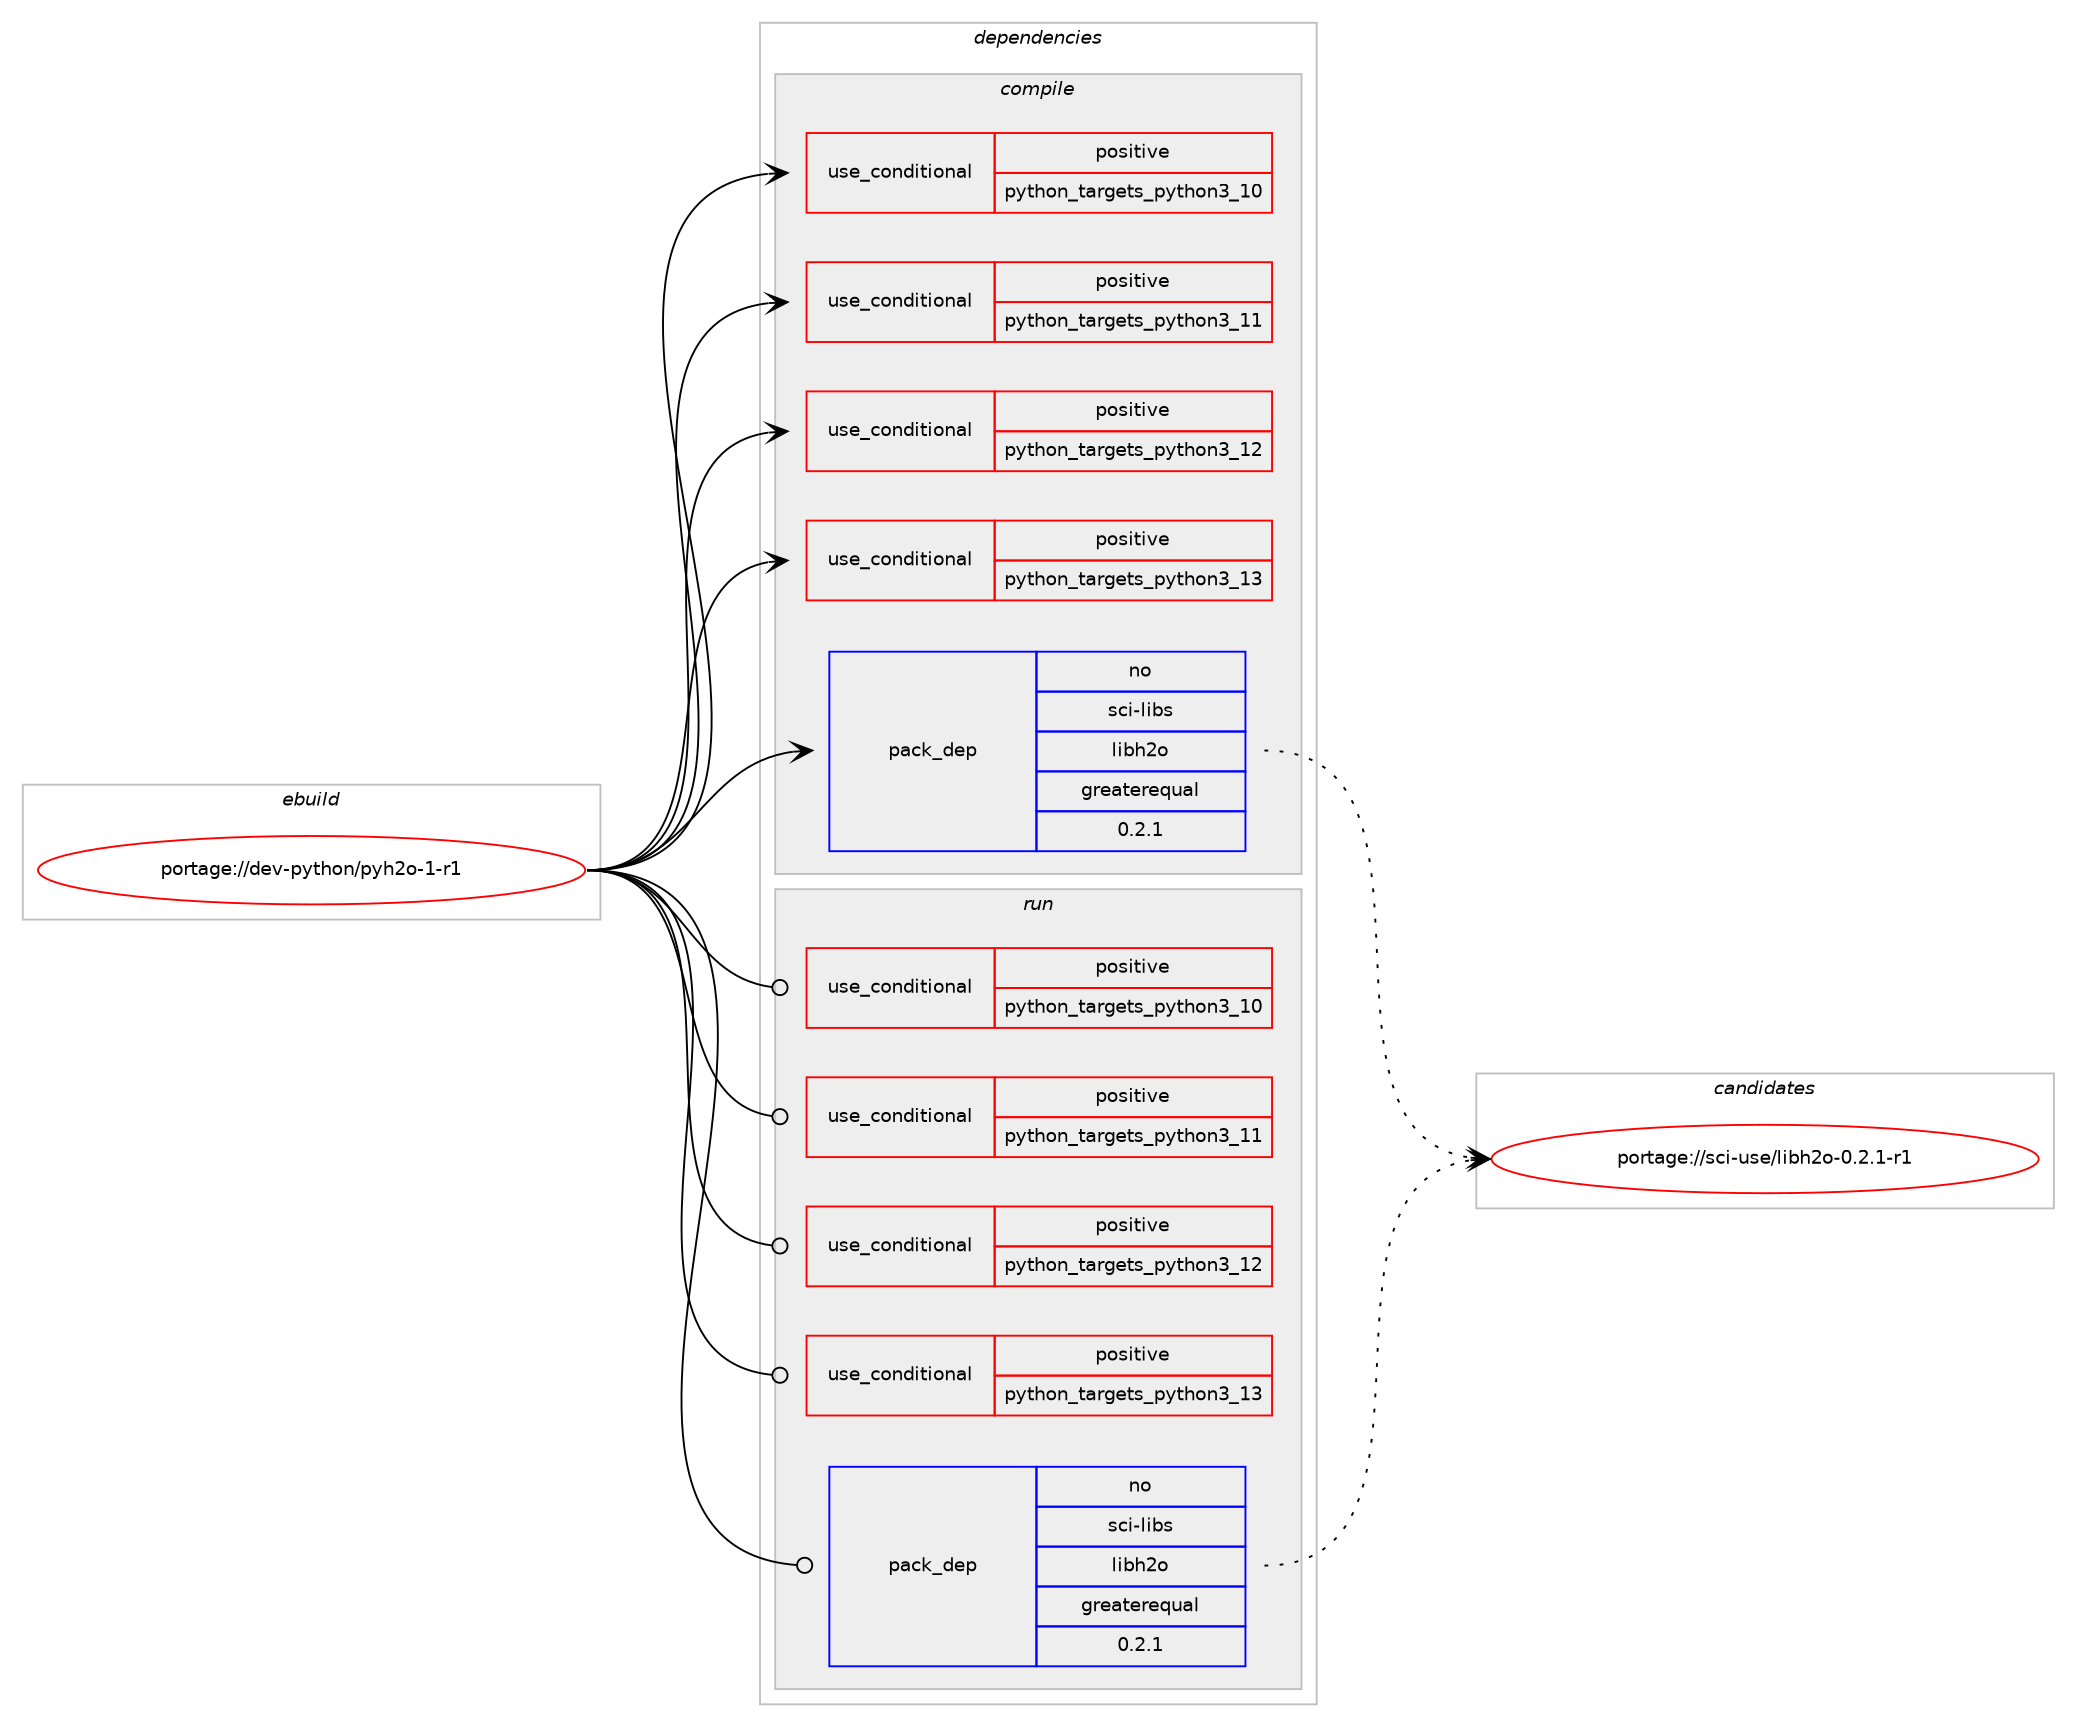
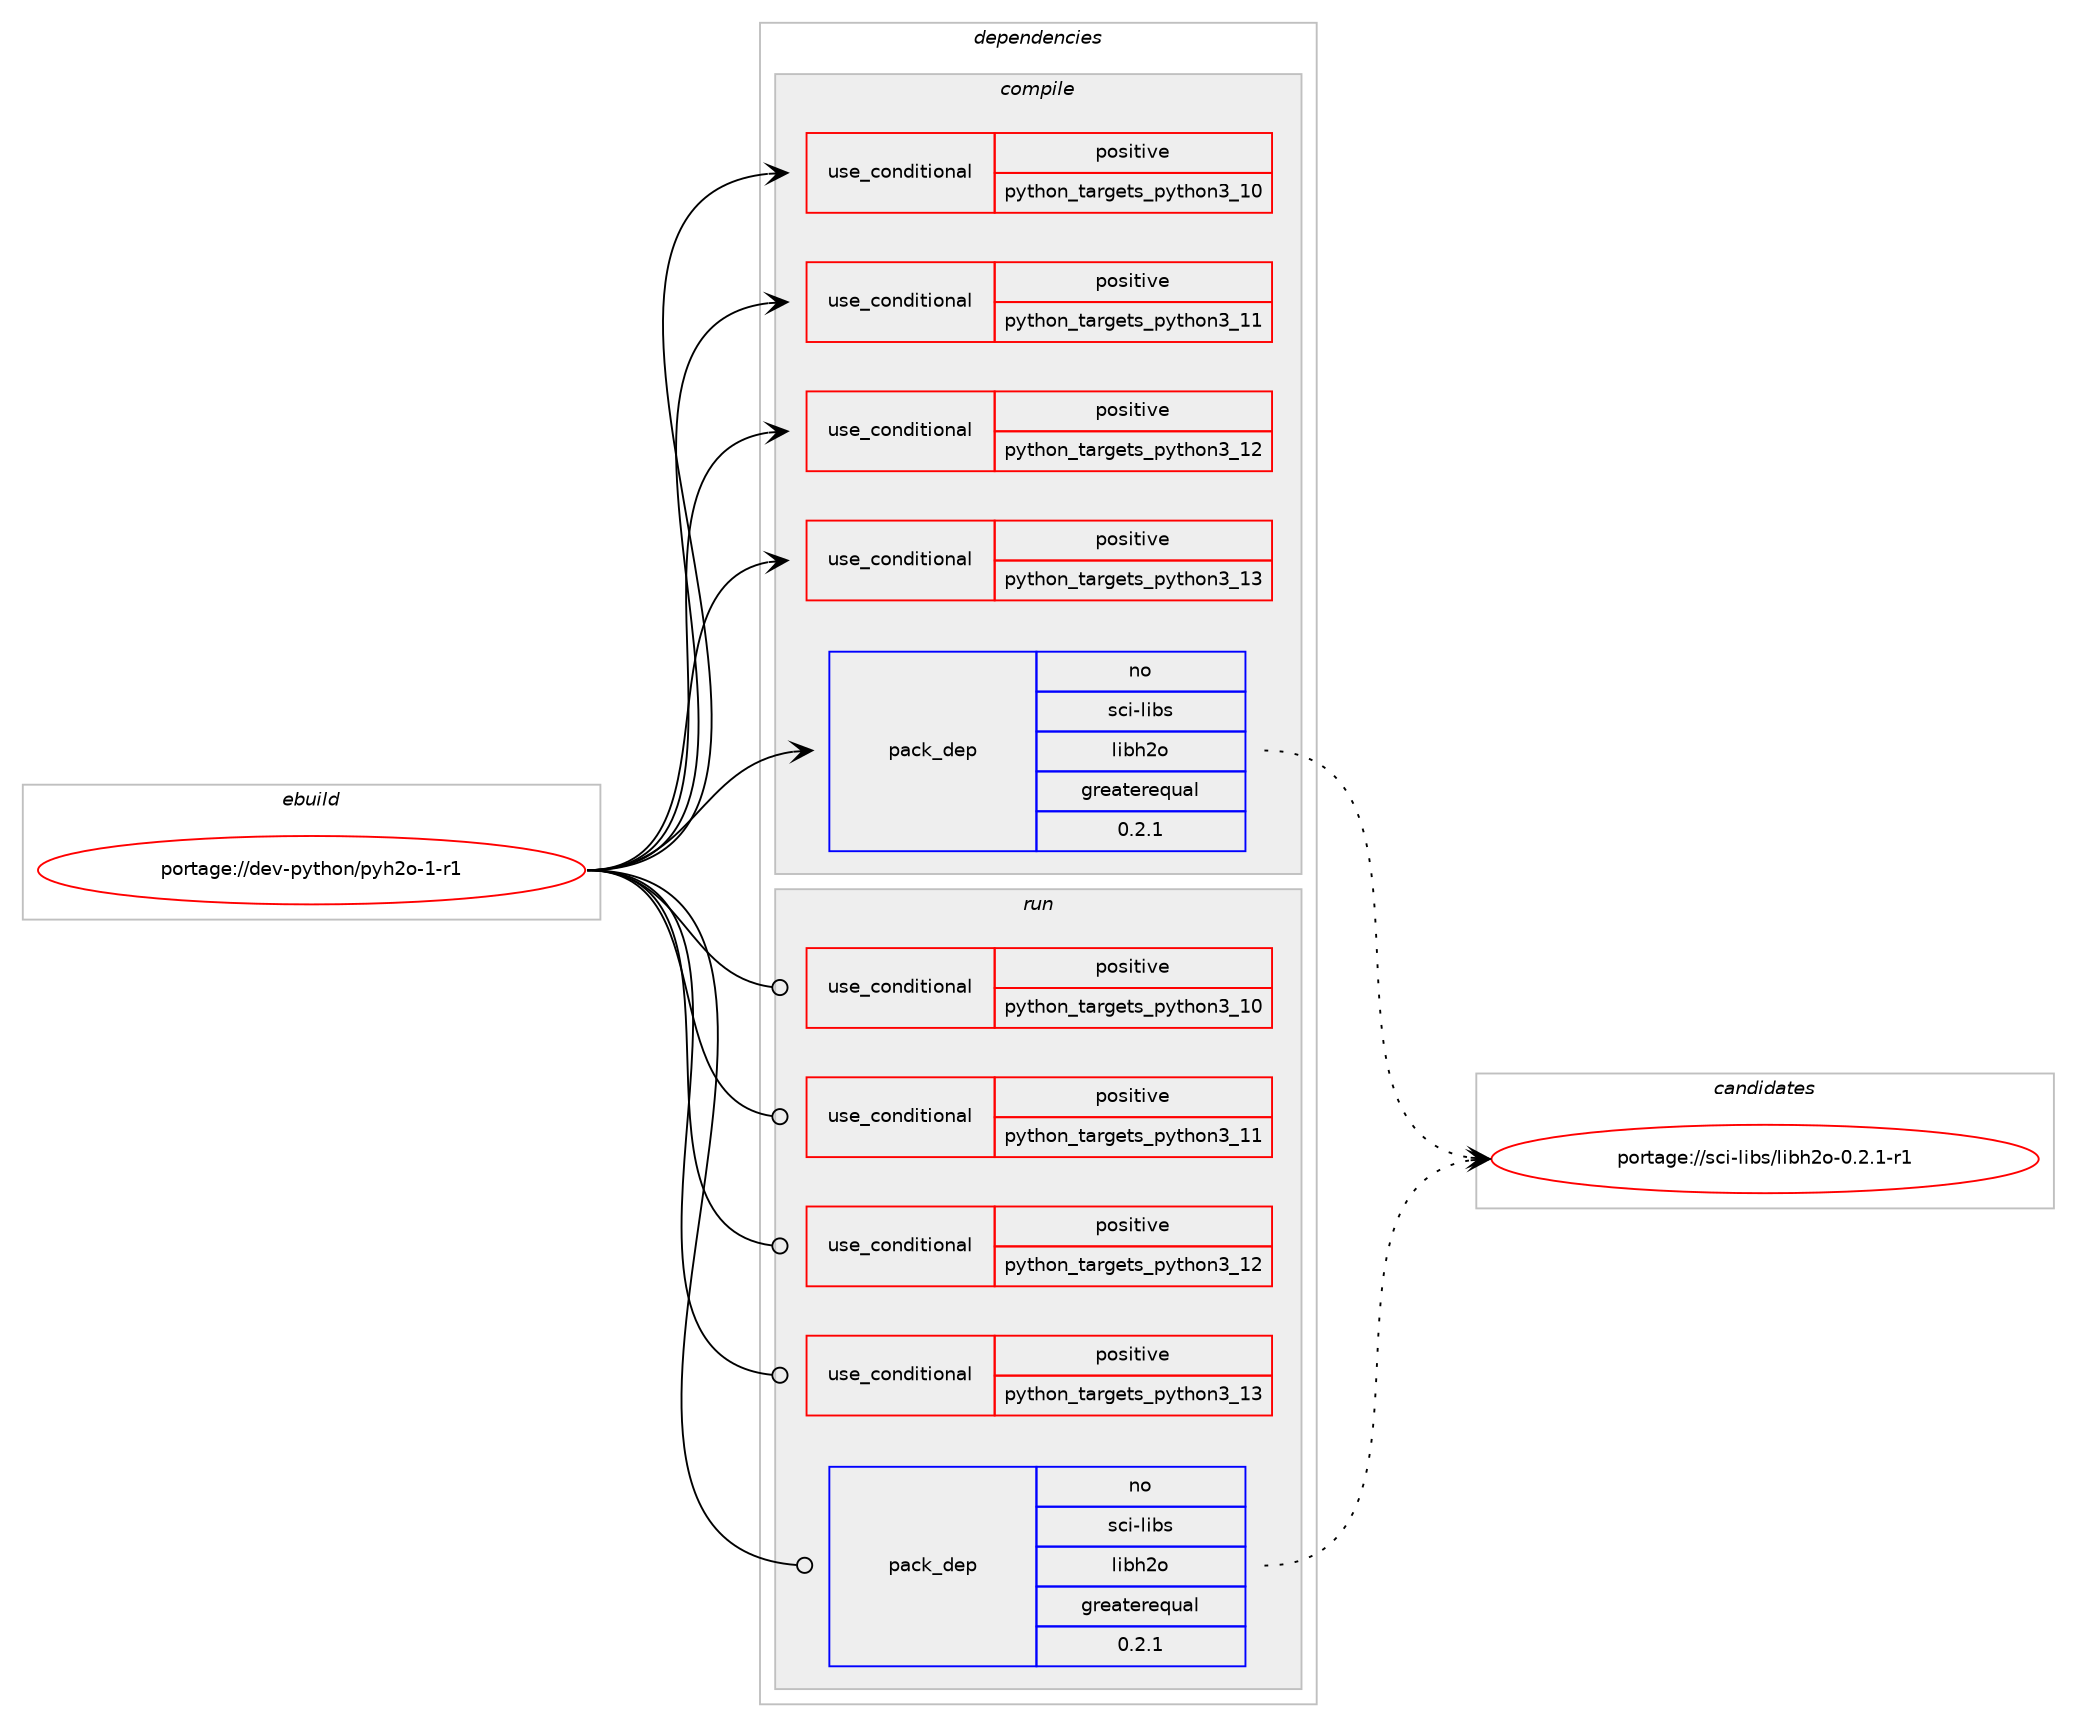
(1765, 1159) -> (1765, 1159)
